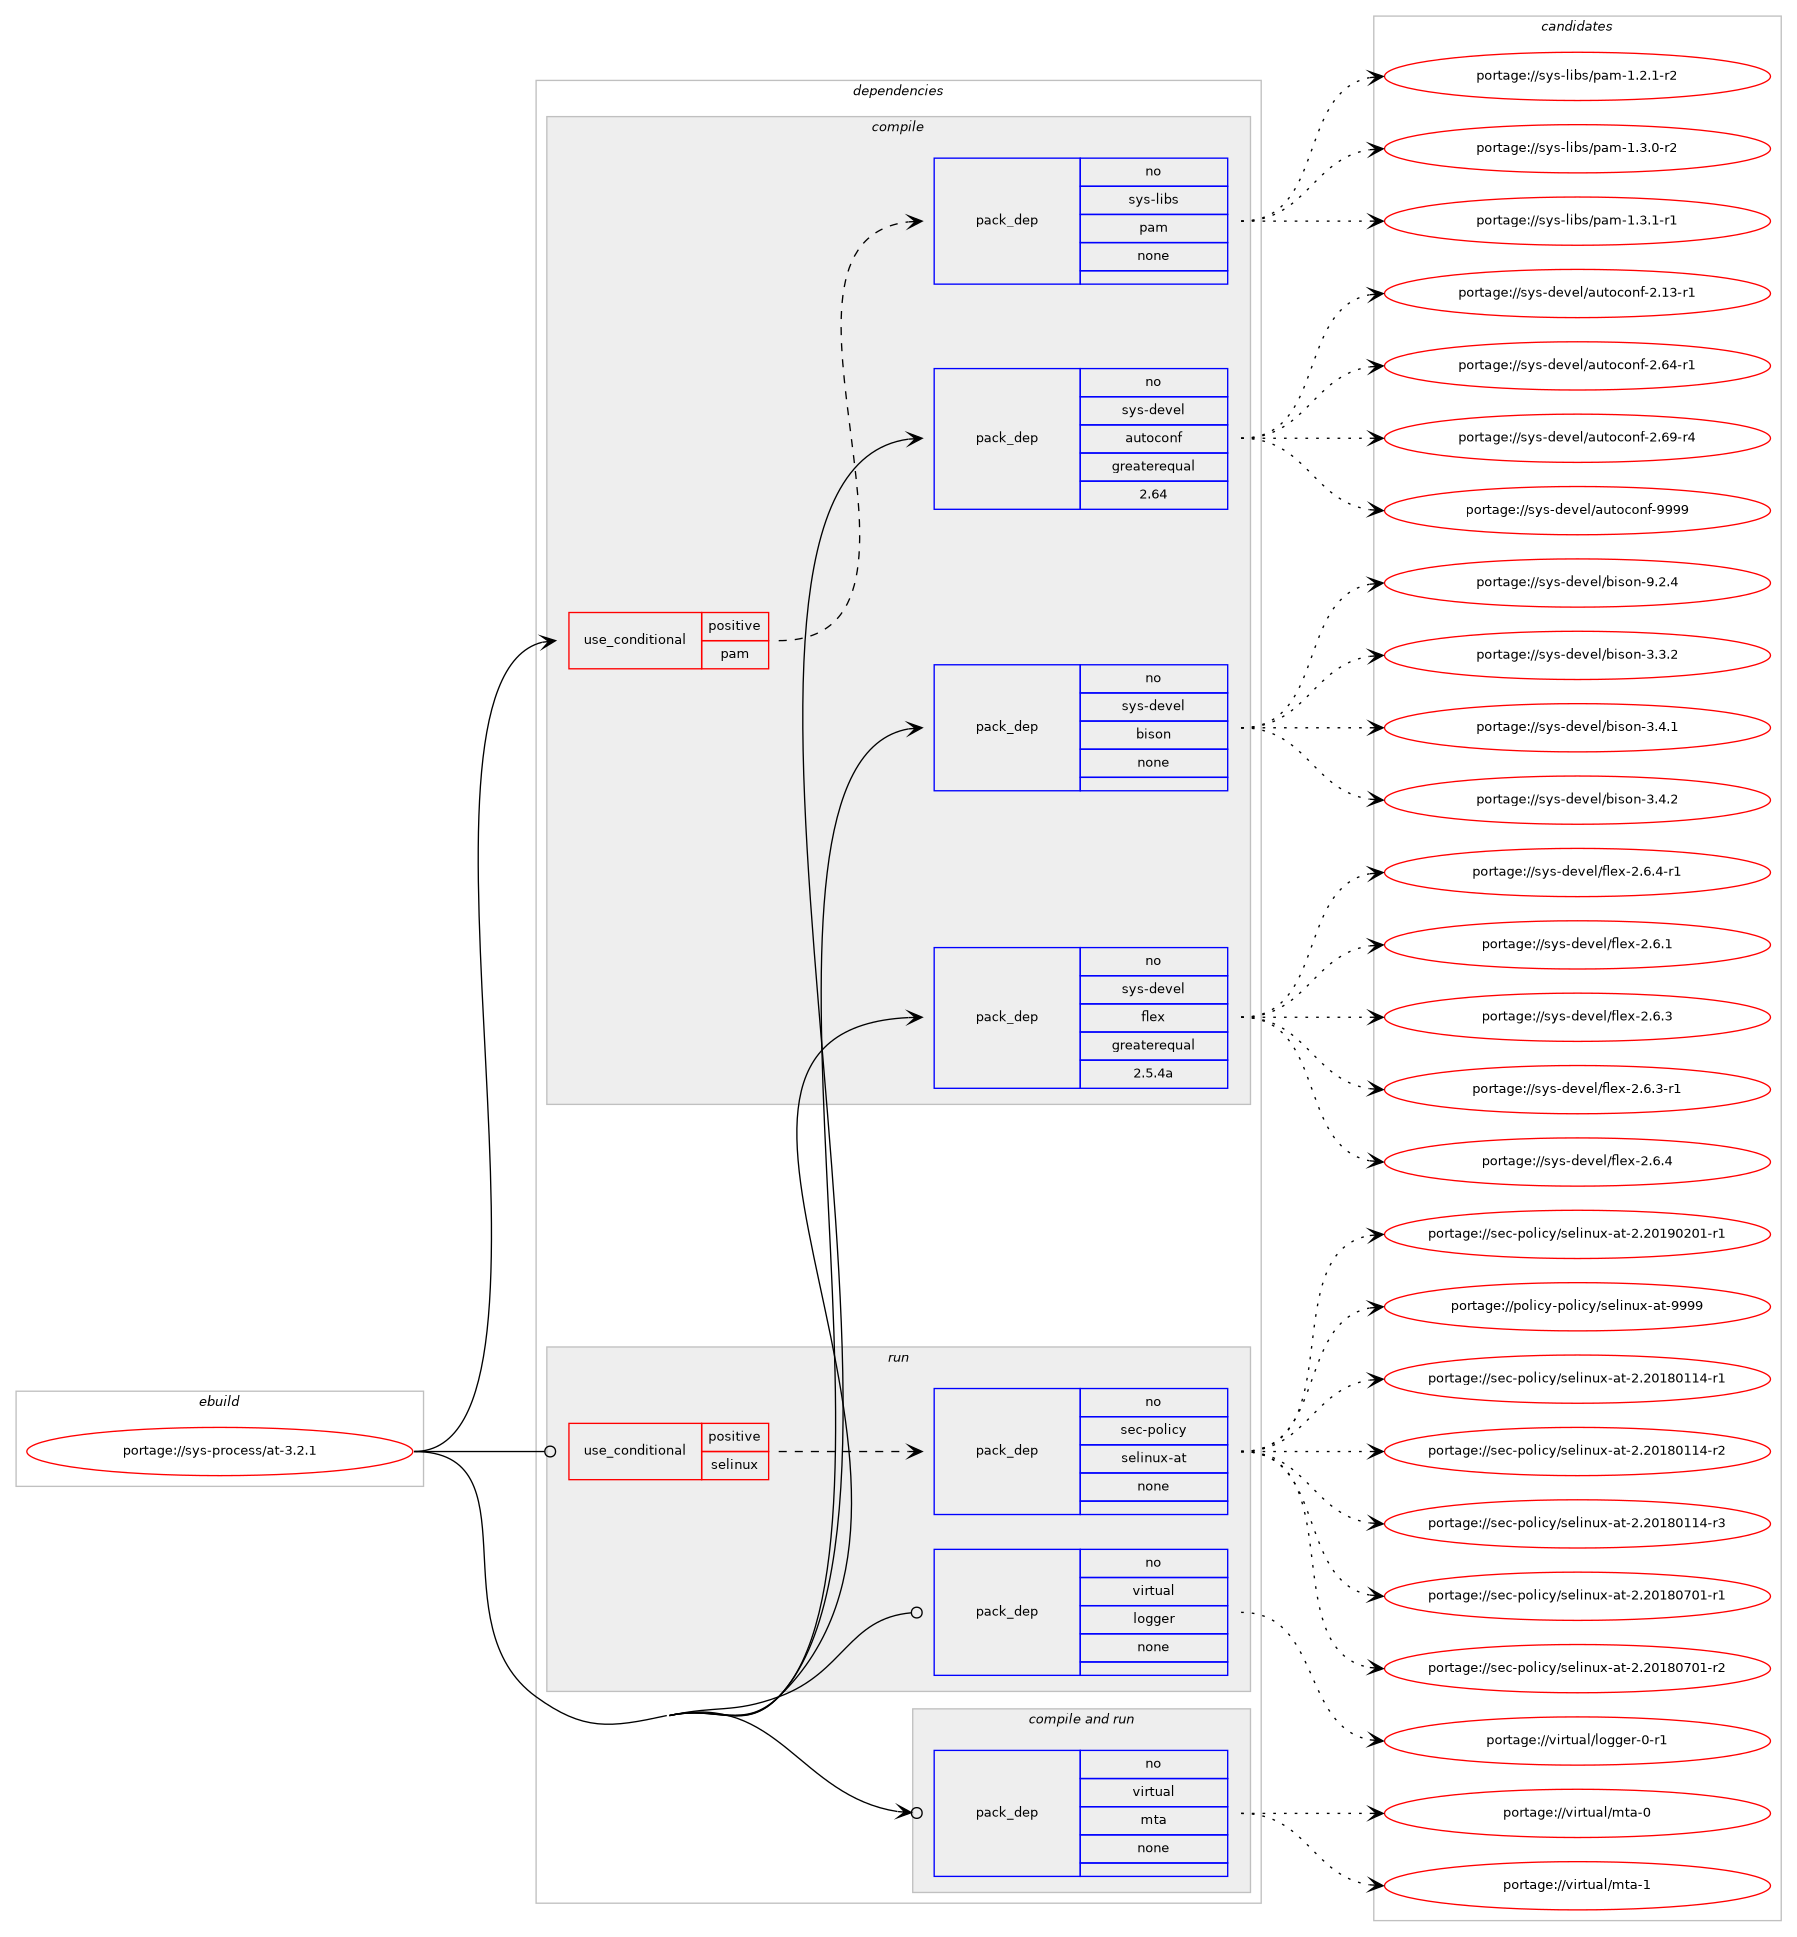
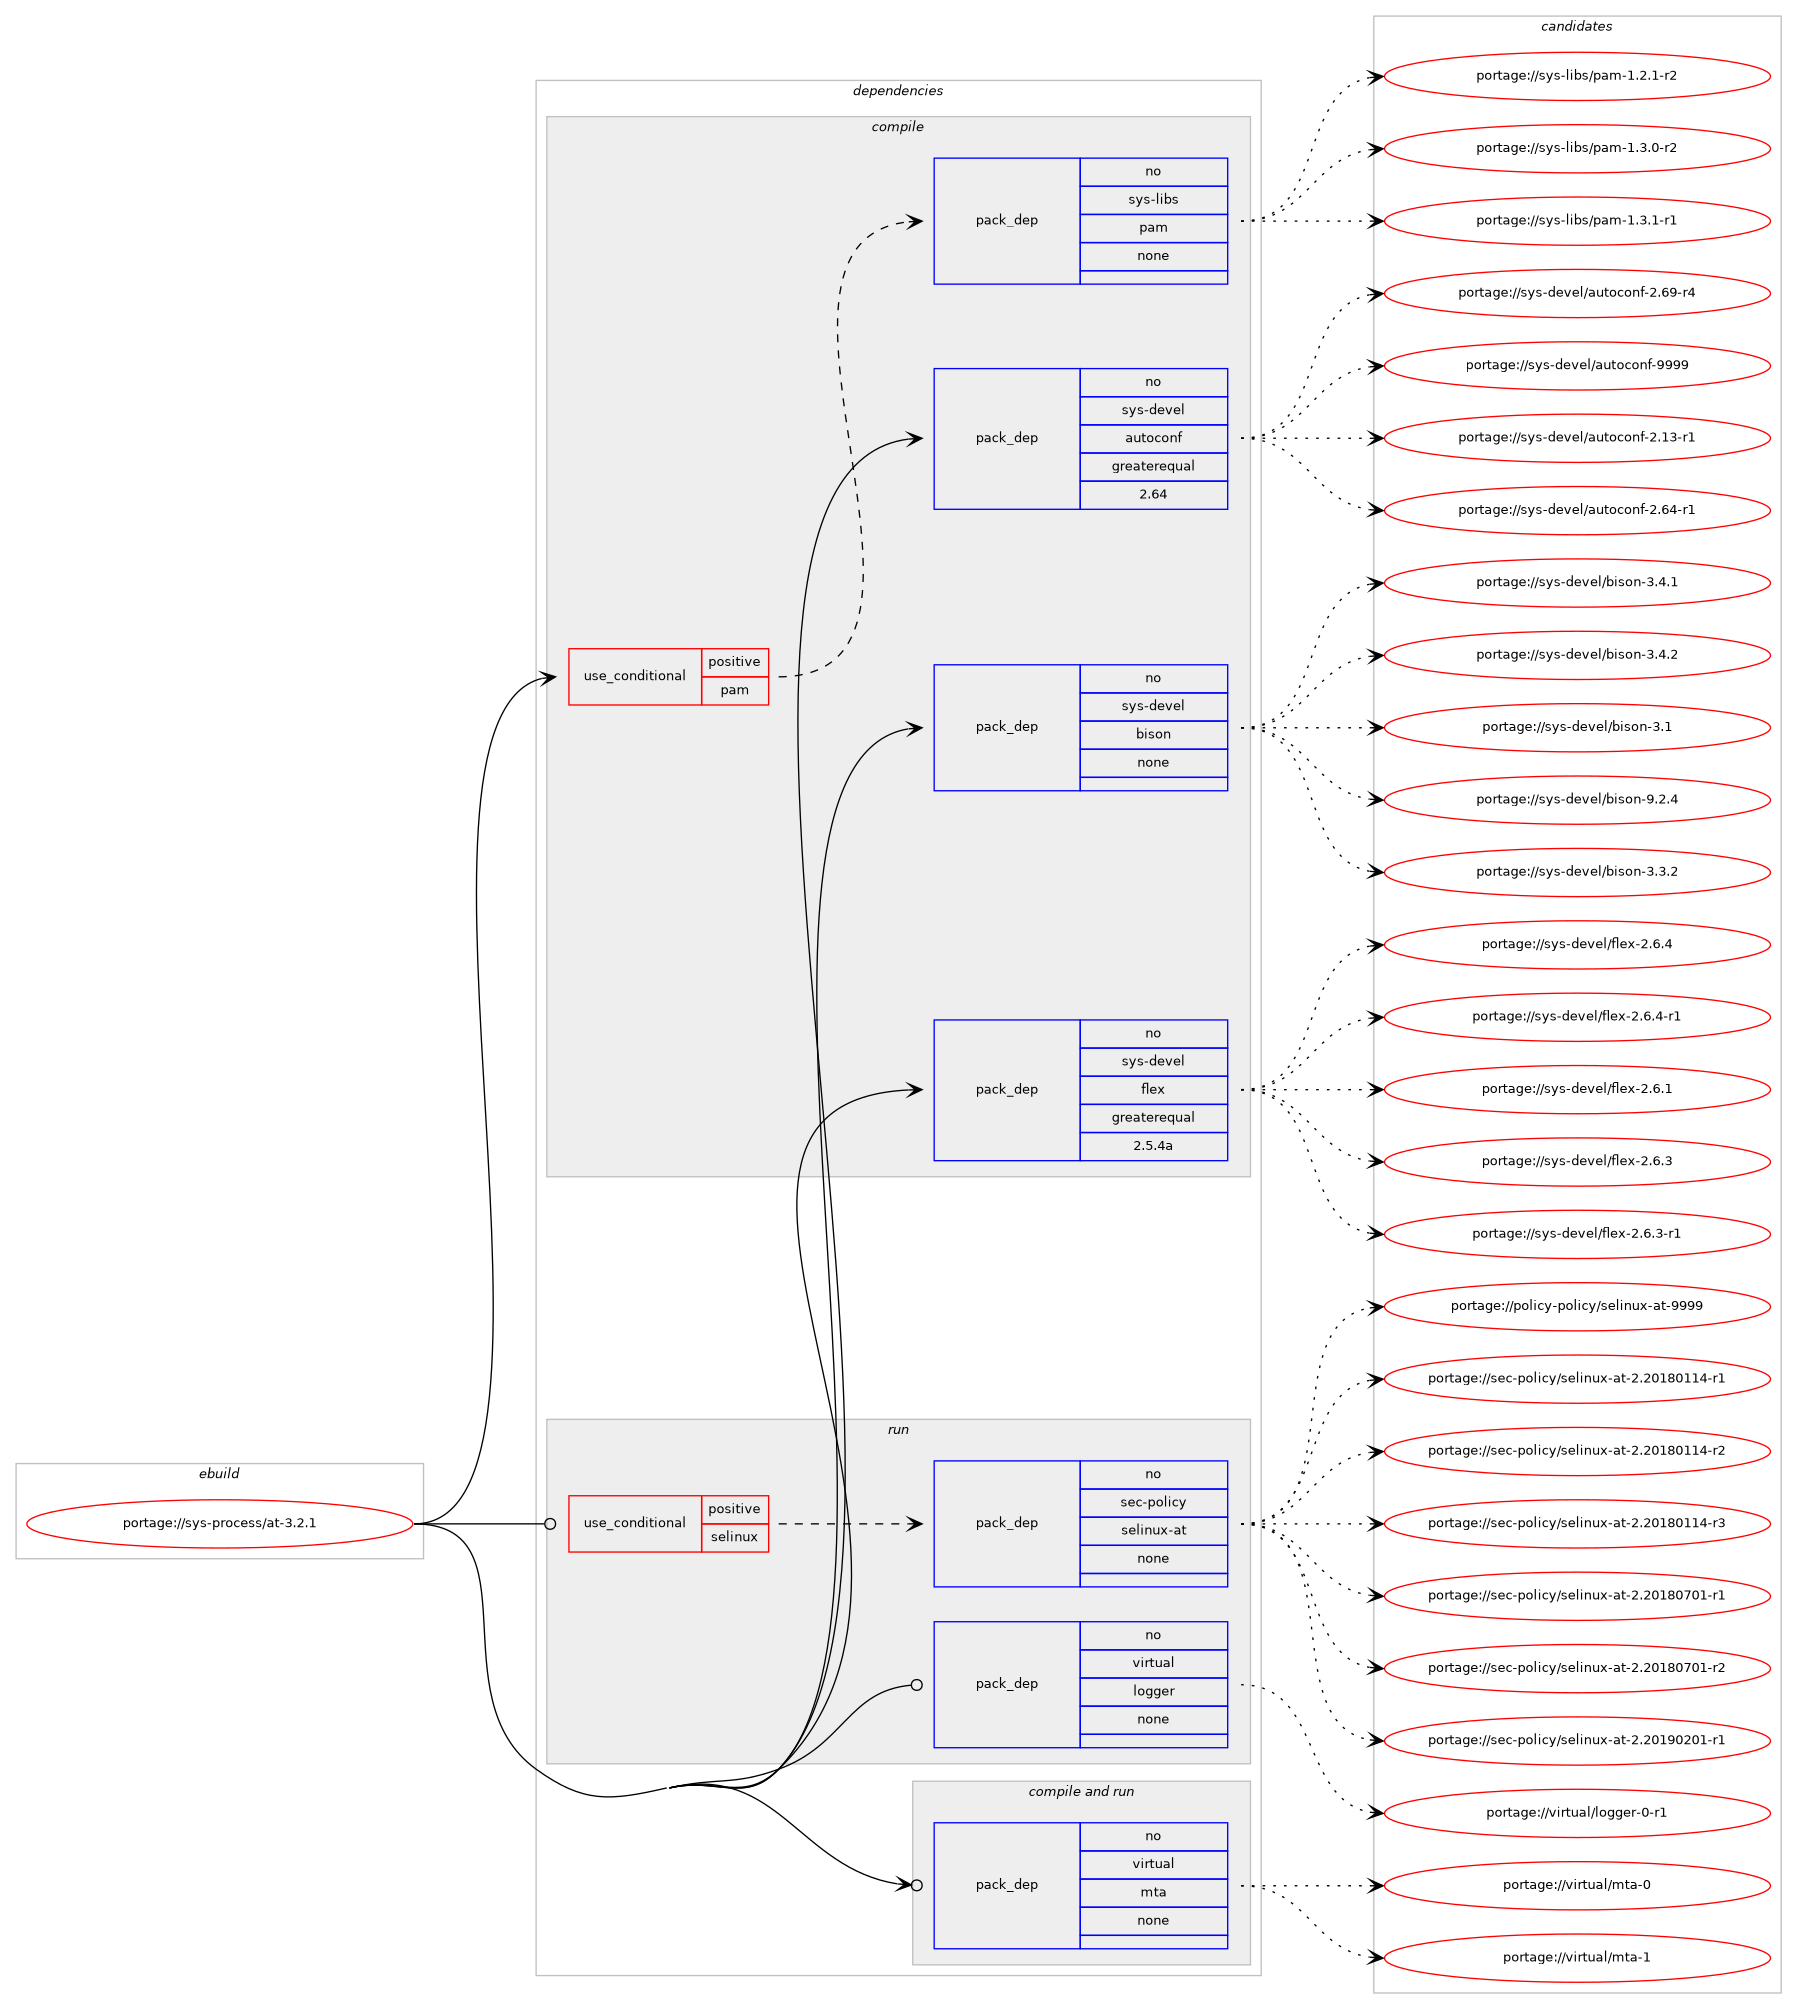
none -> (1578, 728)
